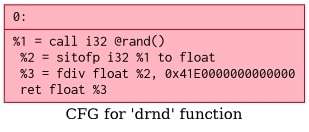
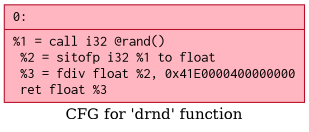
(154, 73) -> (154, 73)
